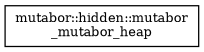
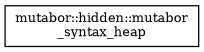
(102, 26) -> (102, 26)
